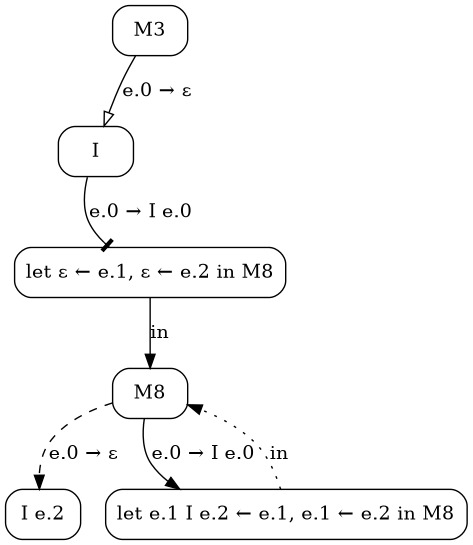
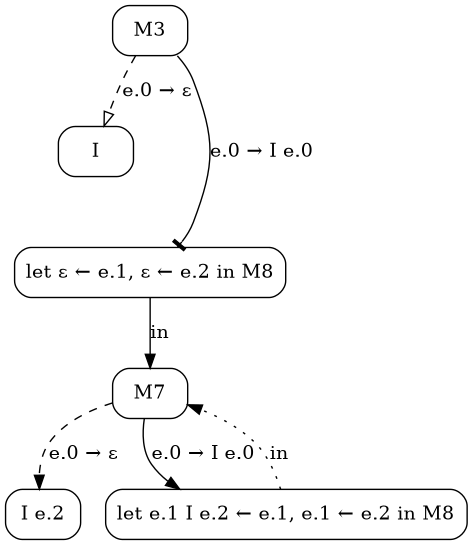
(121, 84) -> (121, 84)
(86, 212) -> (210, 148)
(150, 393) -> (150, 393)
